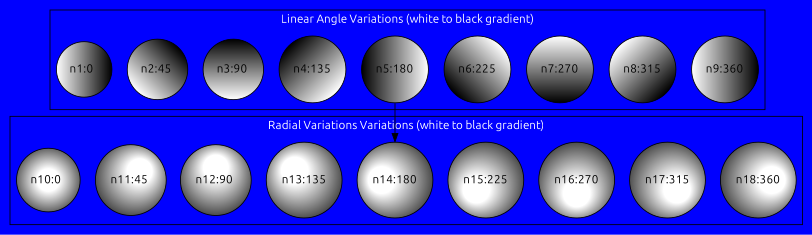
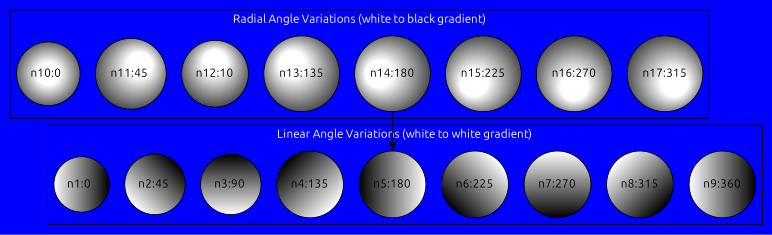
(408, 20) -> (405, 135)
(395, 121) -> (392, 131)
(406, 126) -> (360, 20)
(216, 180) -> (215, 74)
(758, 180) -> none
